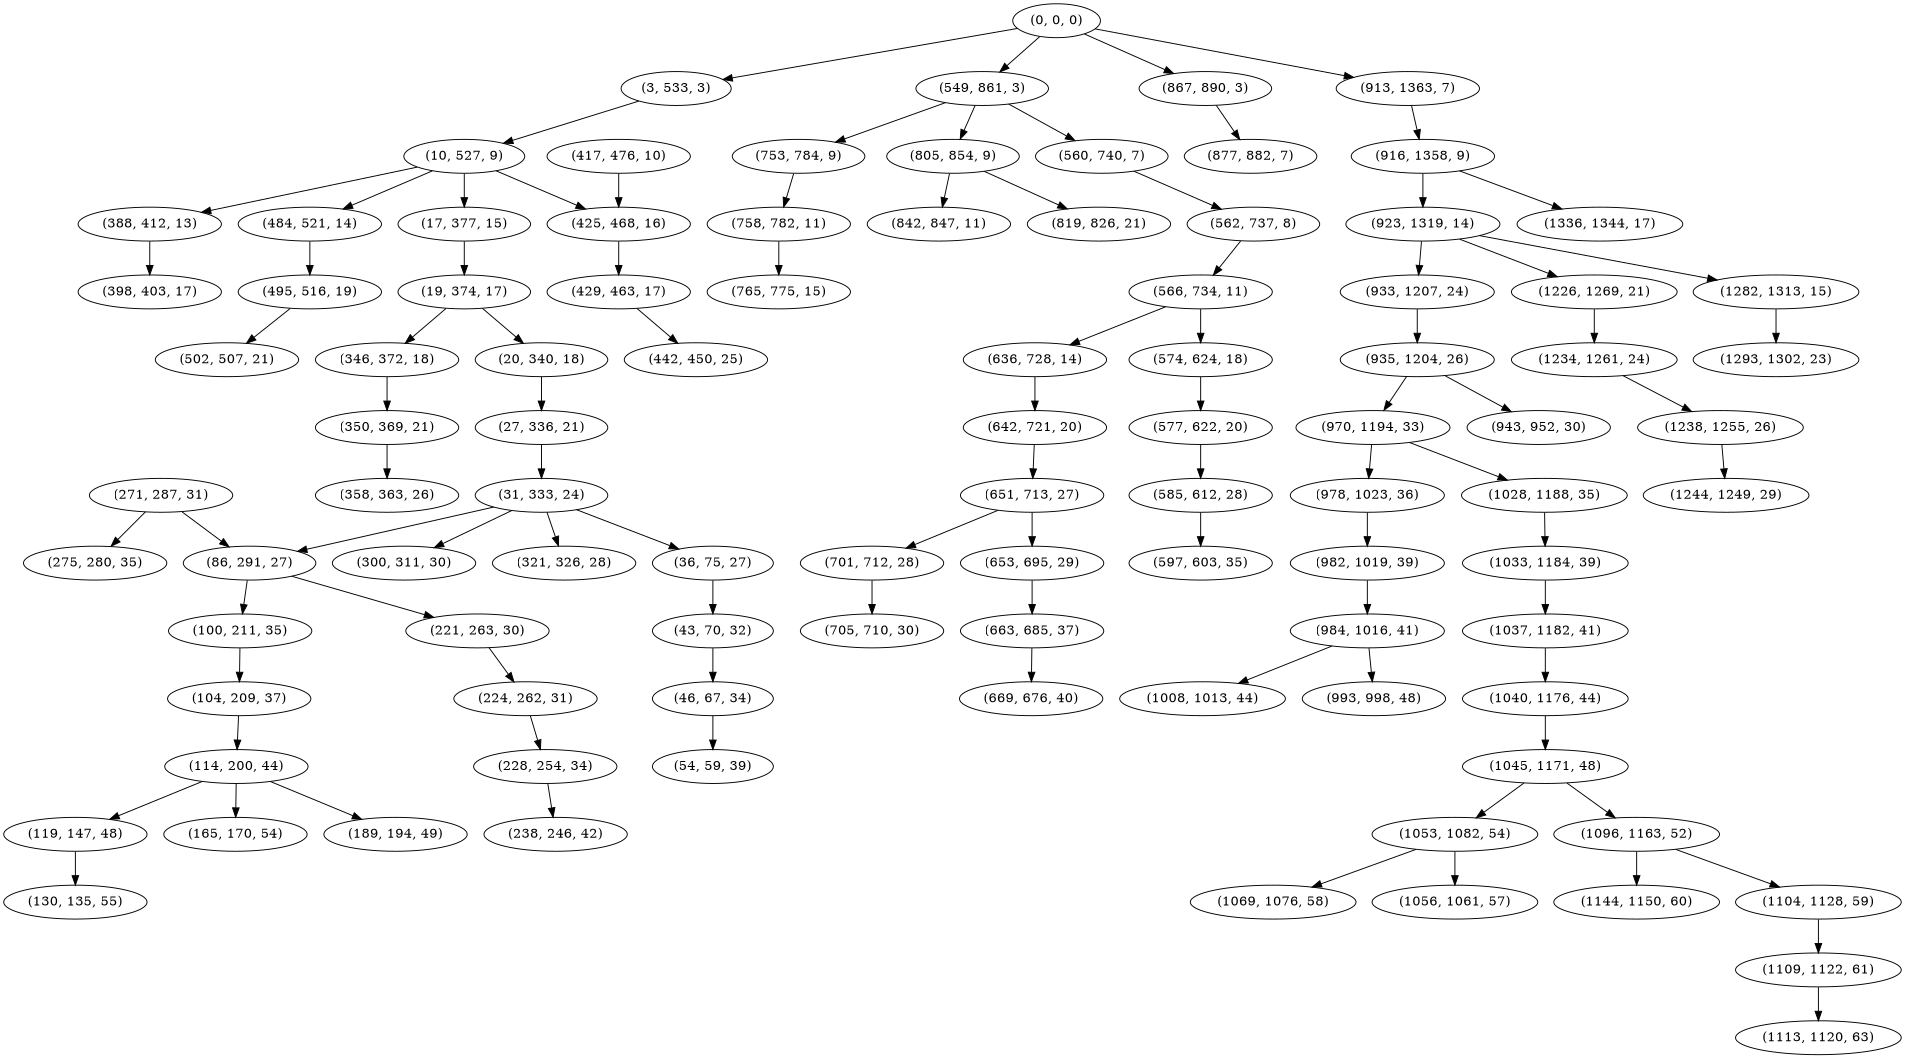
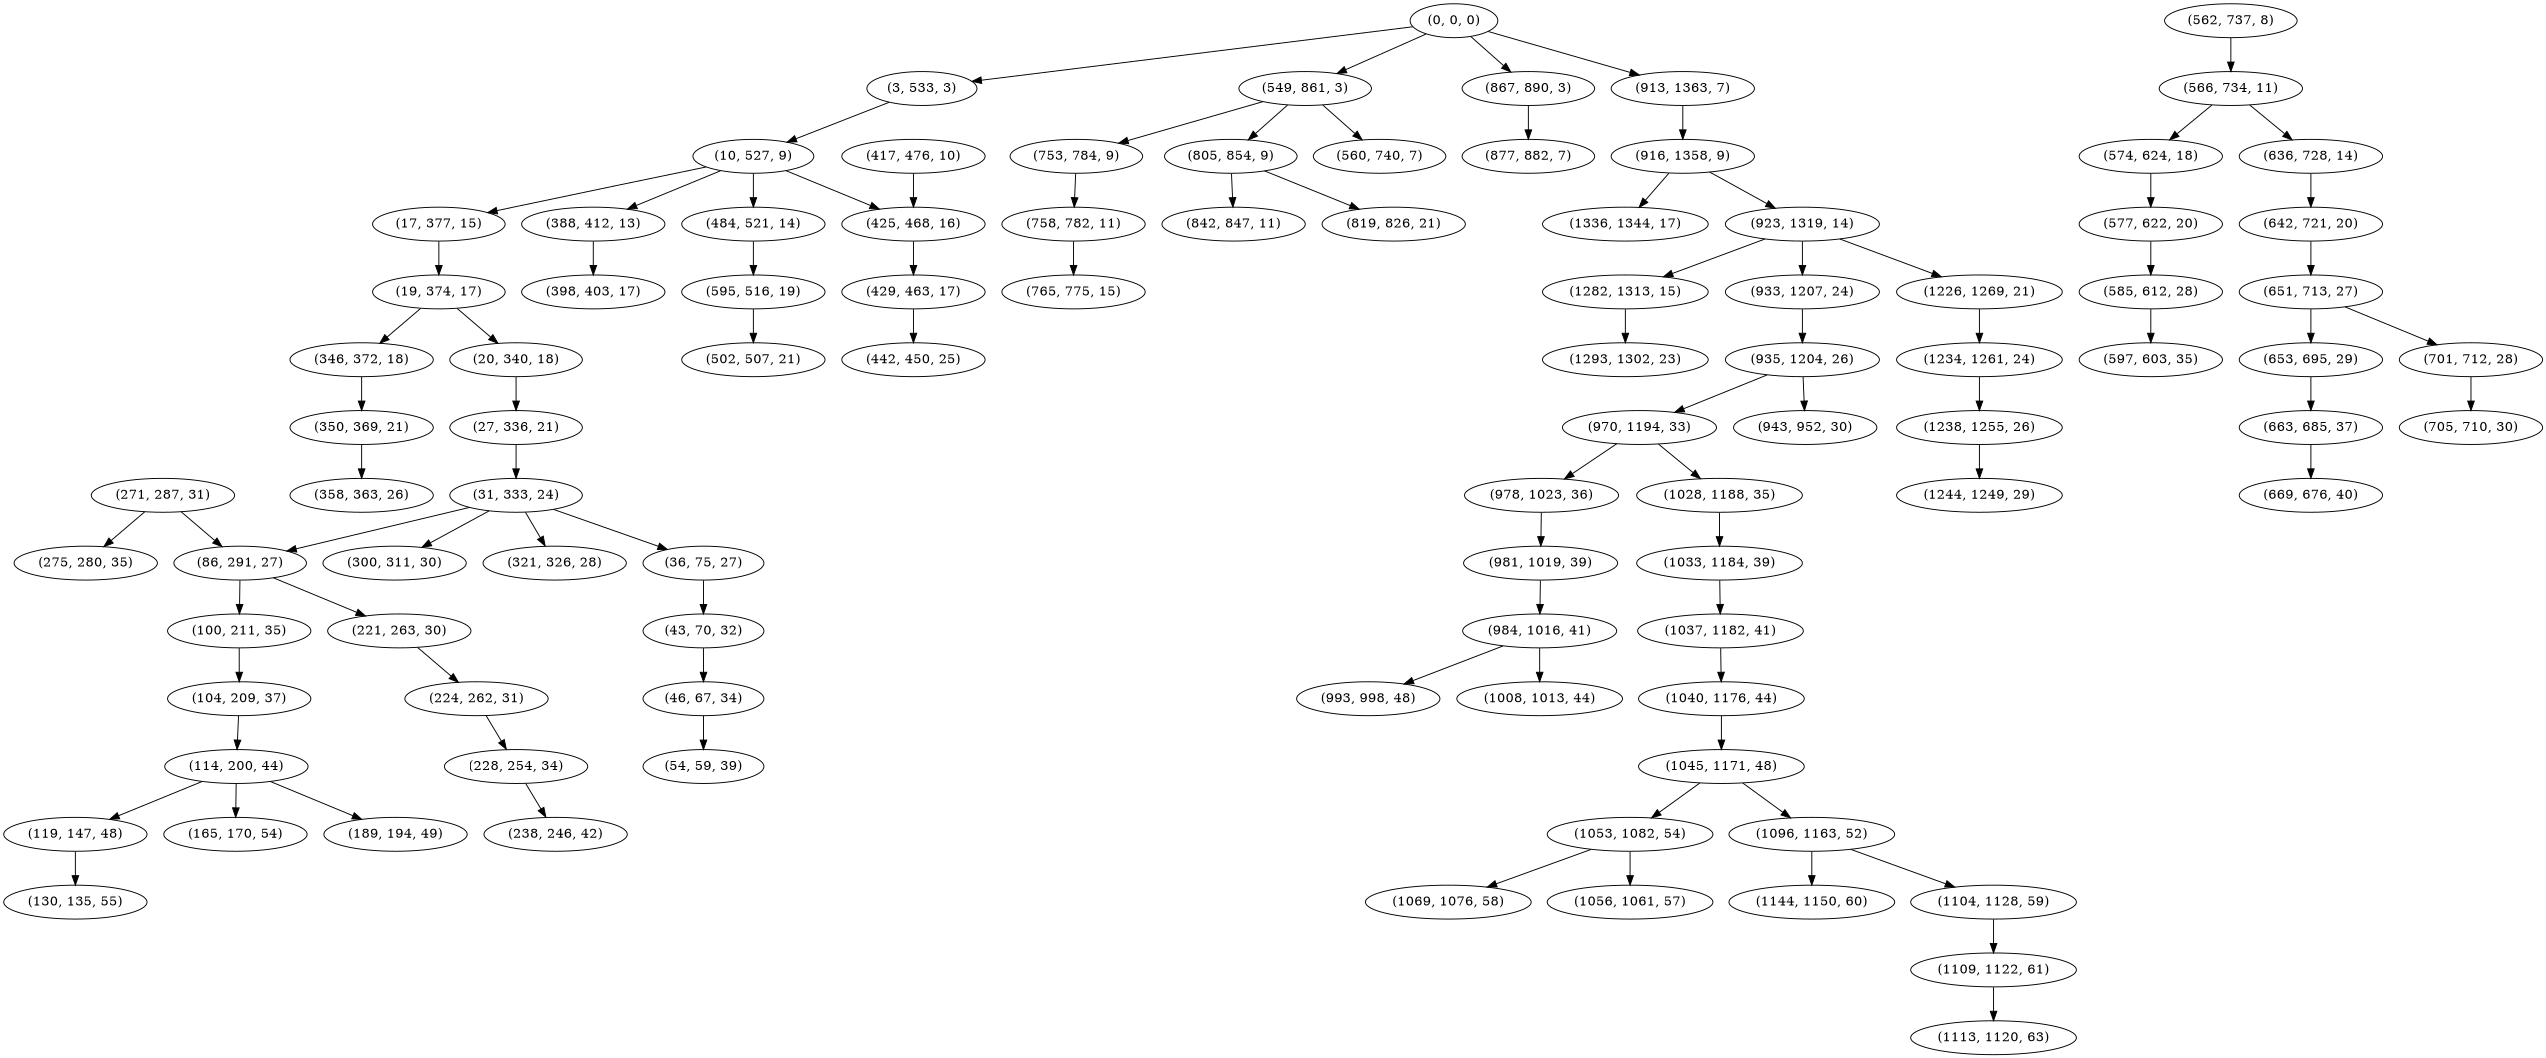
(1173, 188) -> none
(310, 292) -> (753, 292)
(1367, 563) -> (1541, 563)
